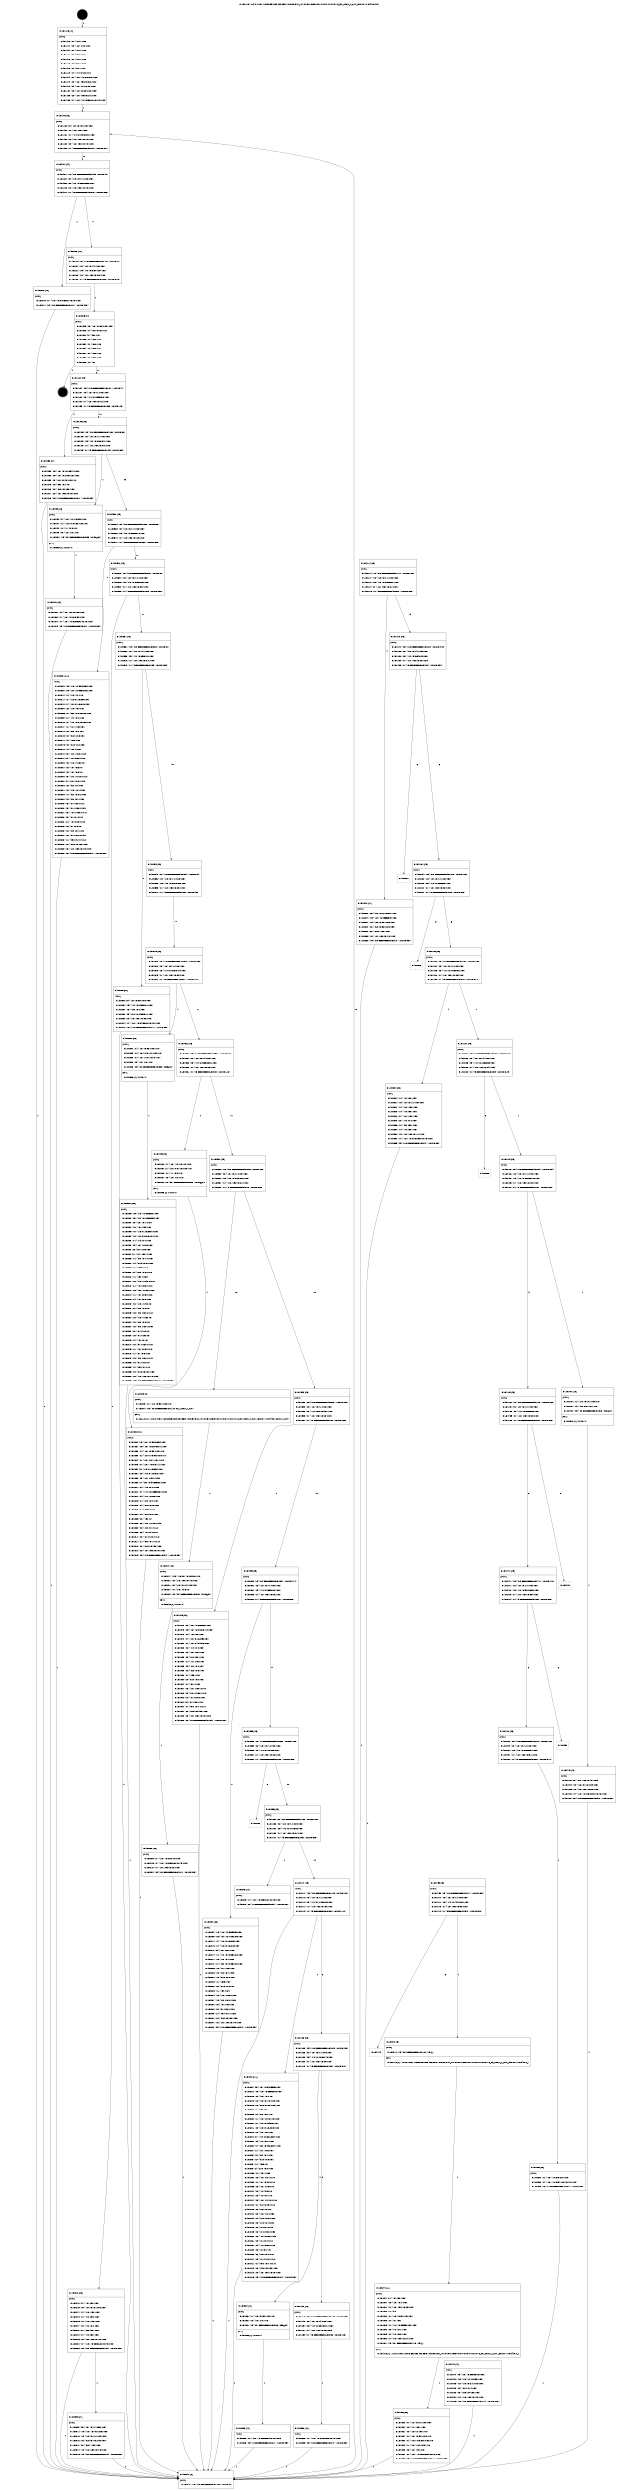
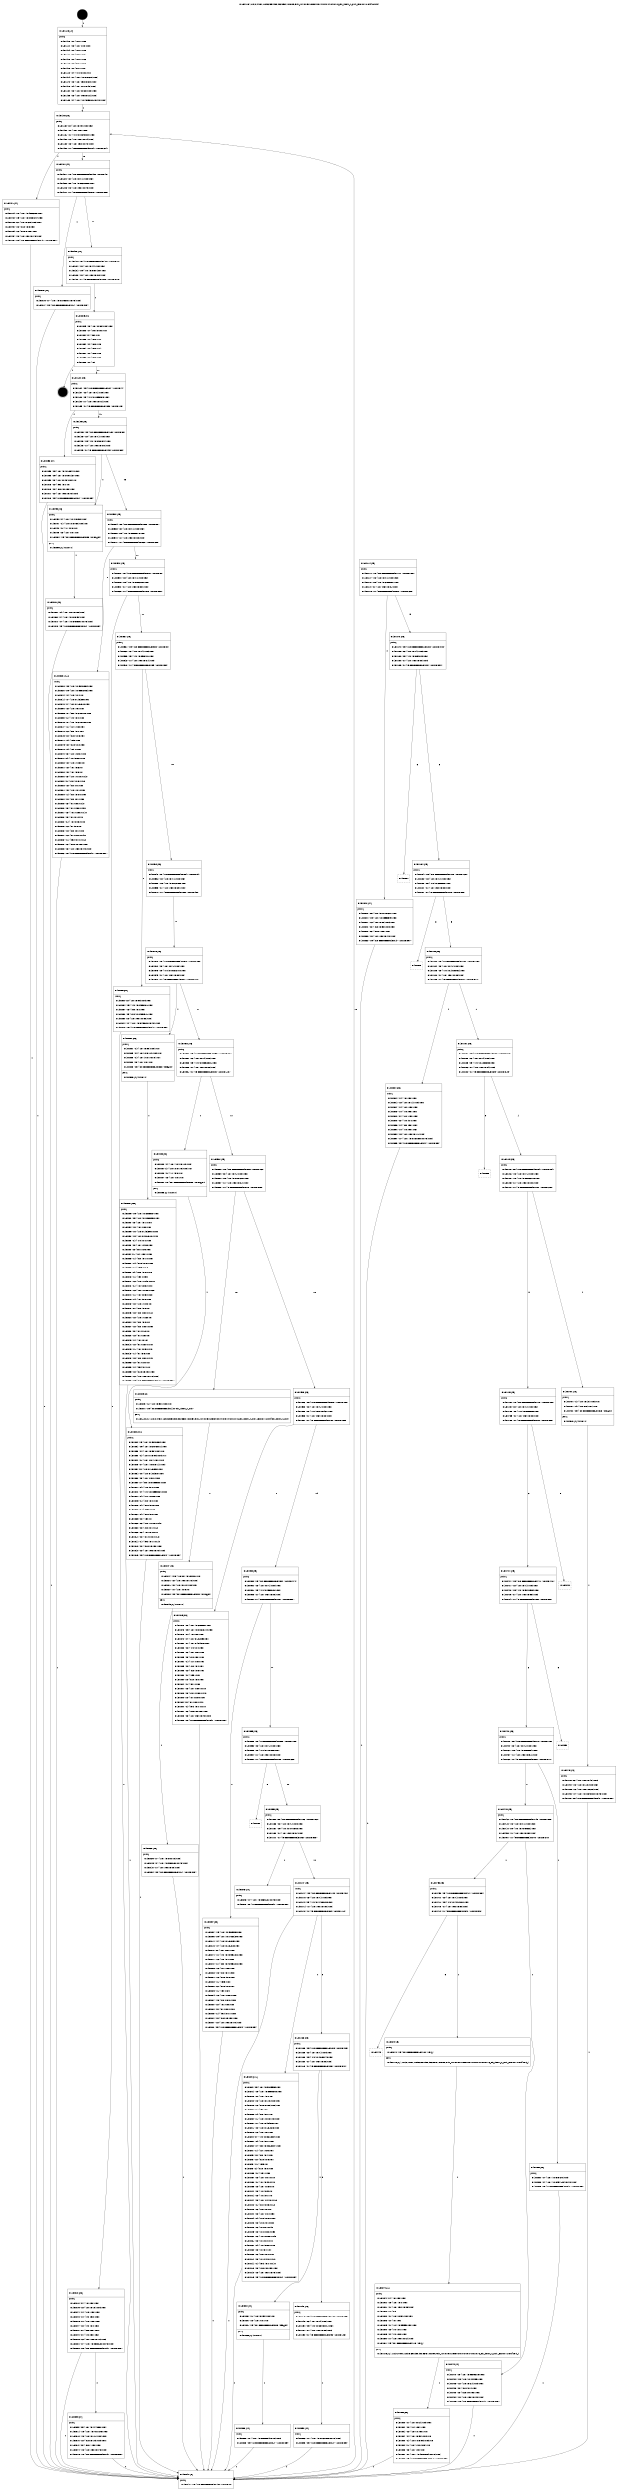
none -> (31, 222)
none -> (525, 1823)
